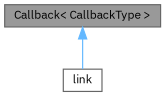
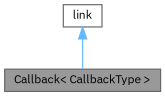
(83, 54) -> (83, 54)
